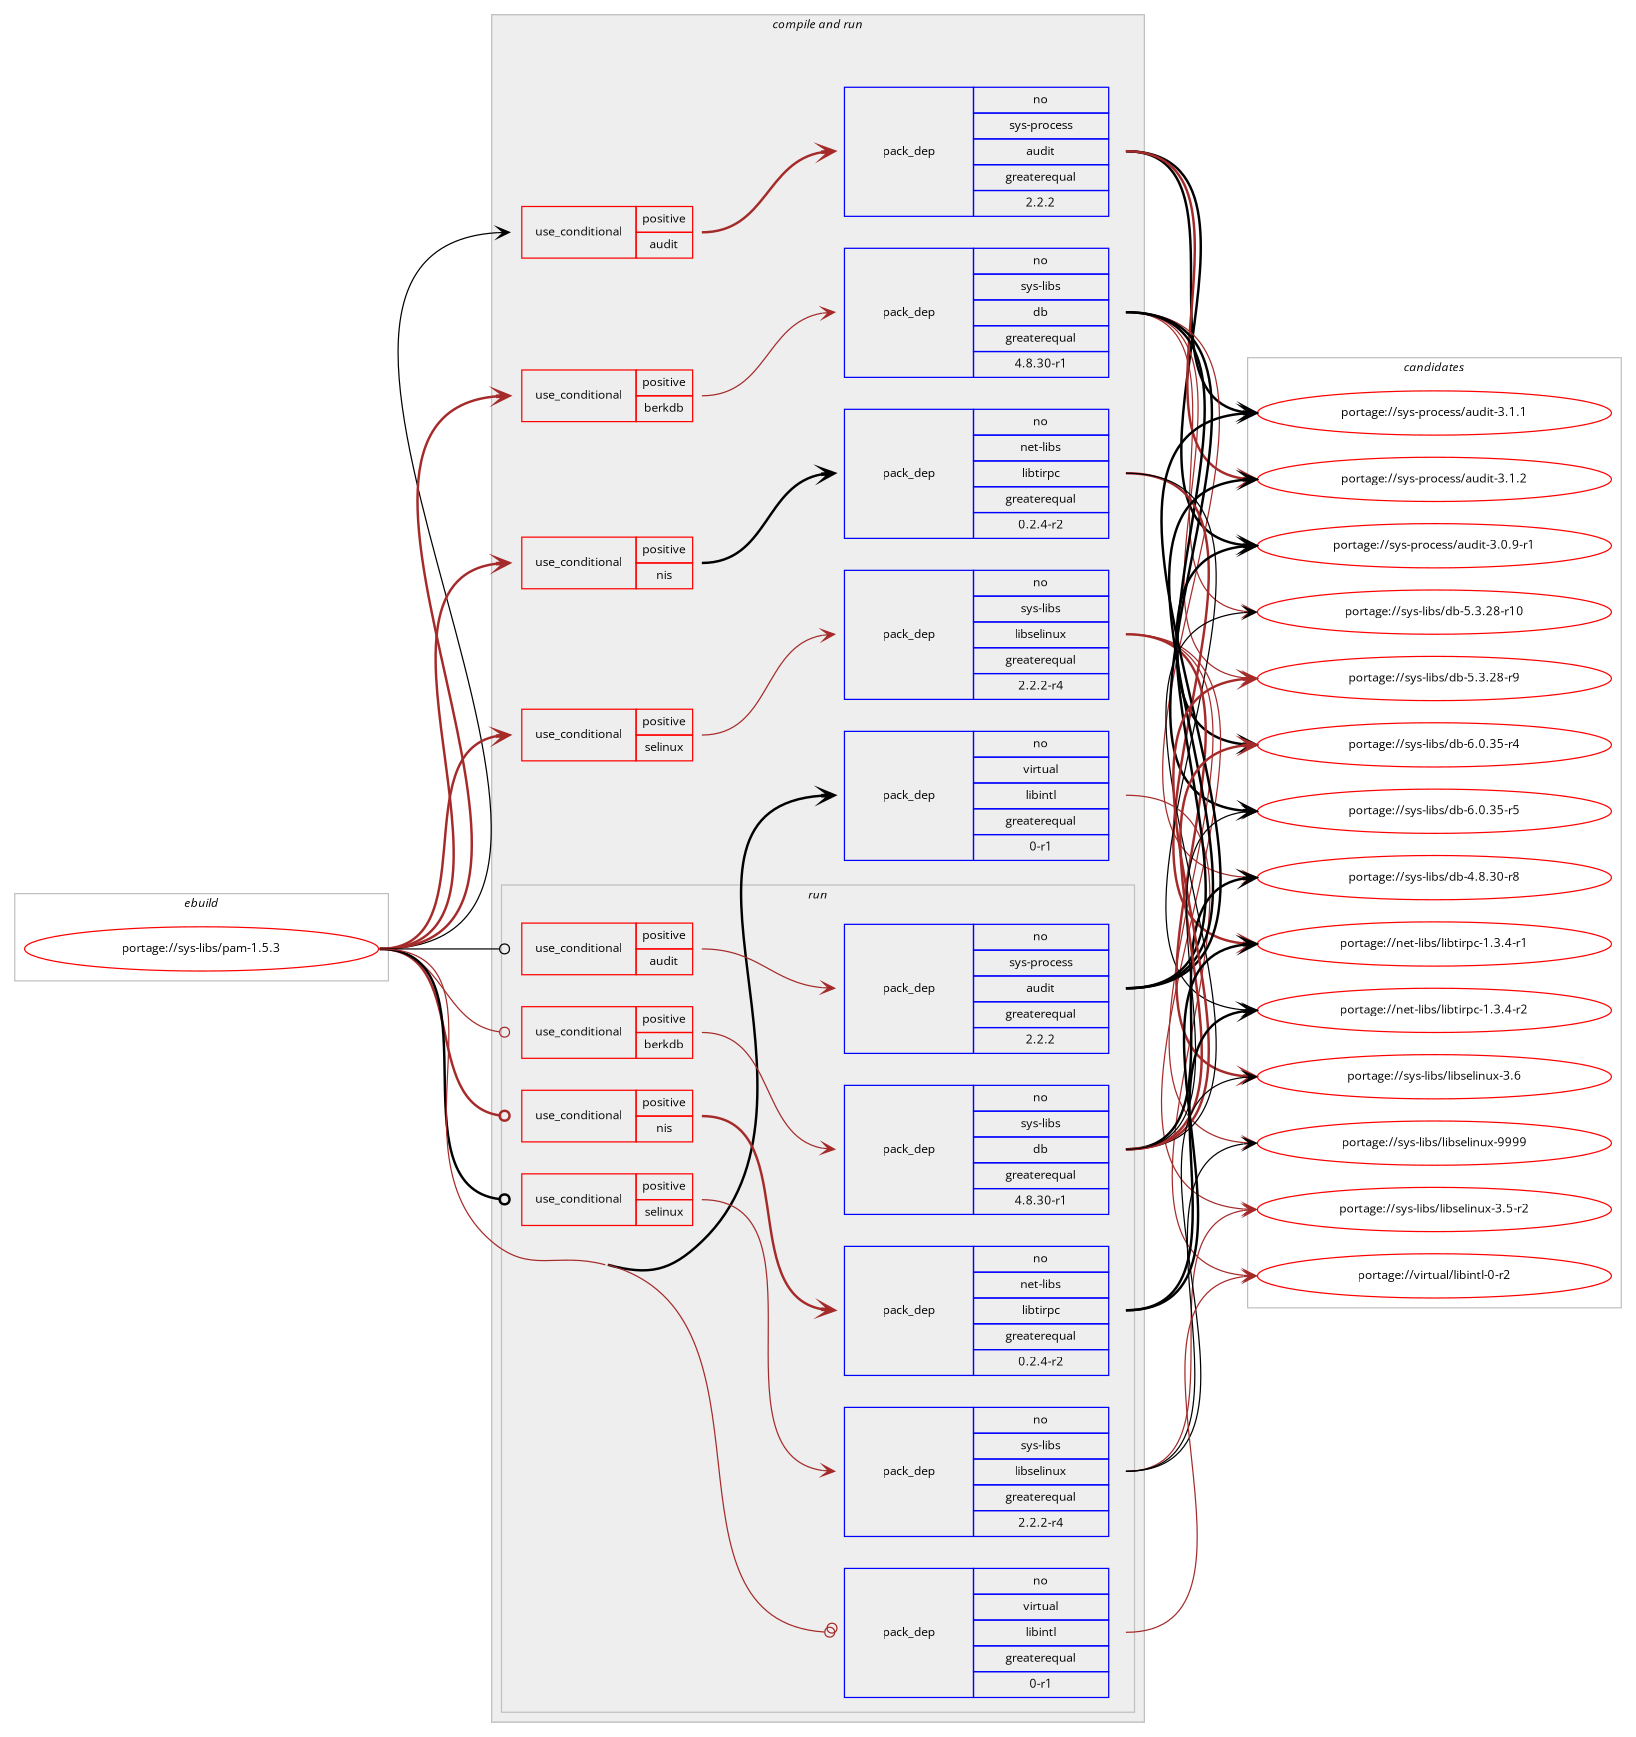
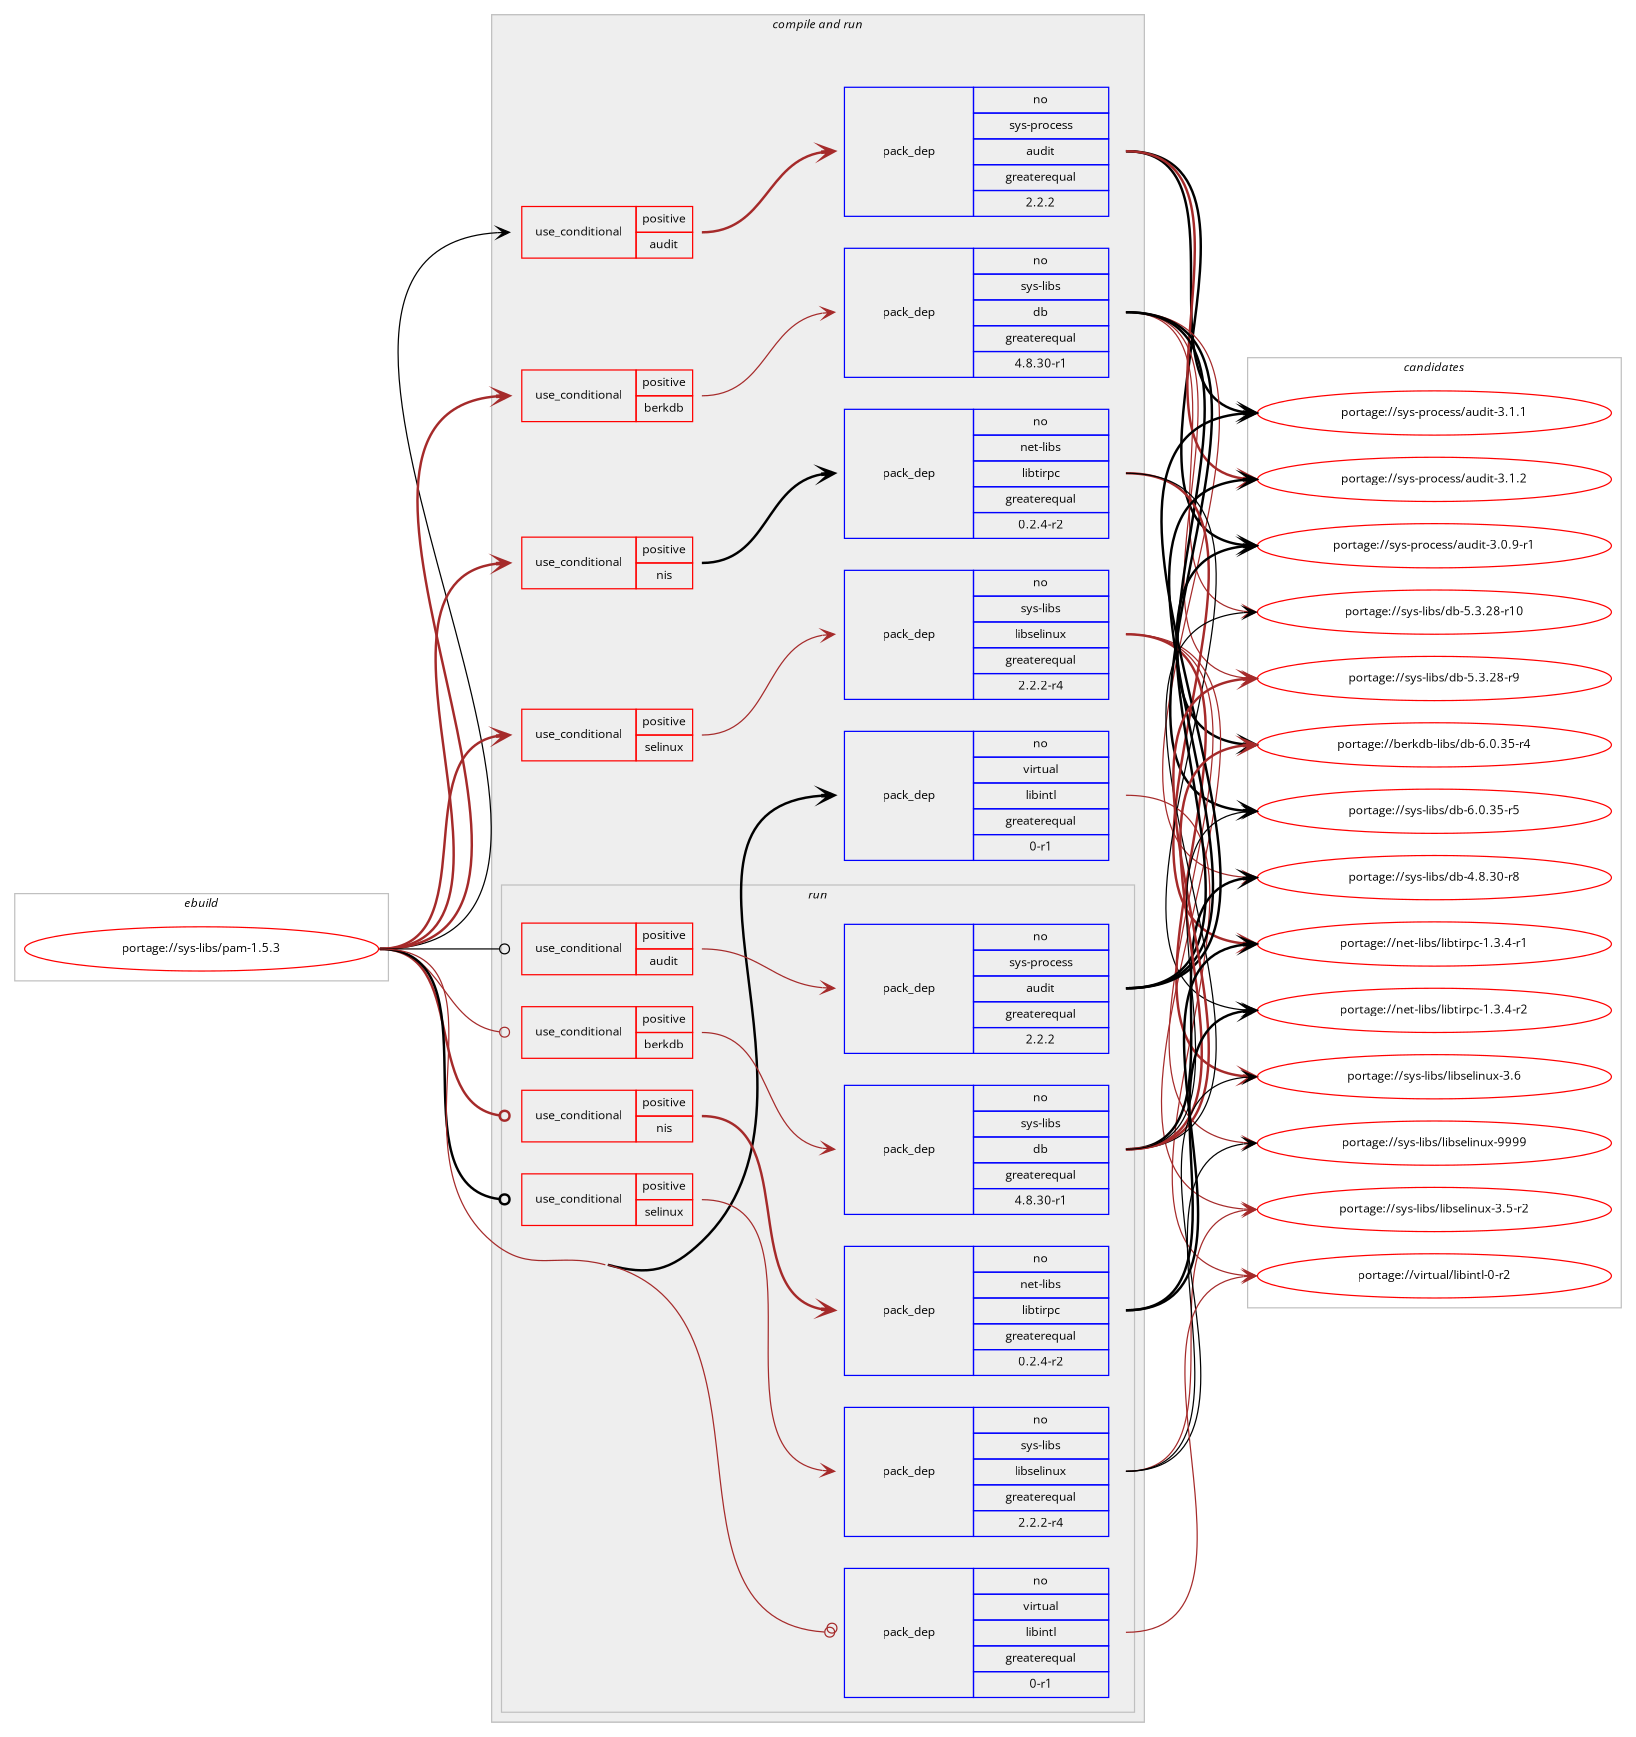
(1434, 745) -> (1434, 745)
